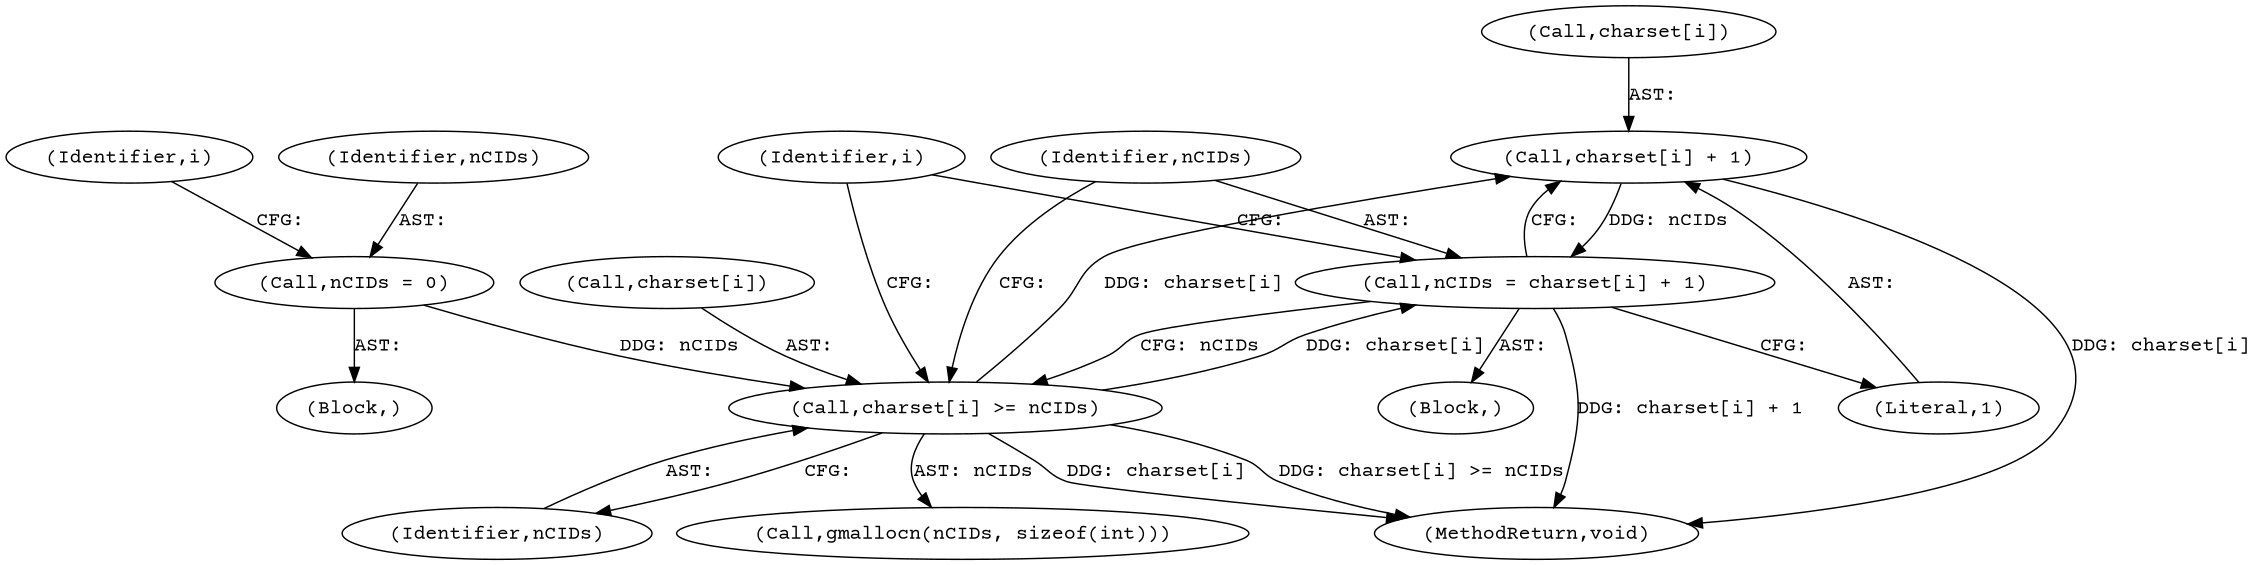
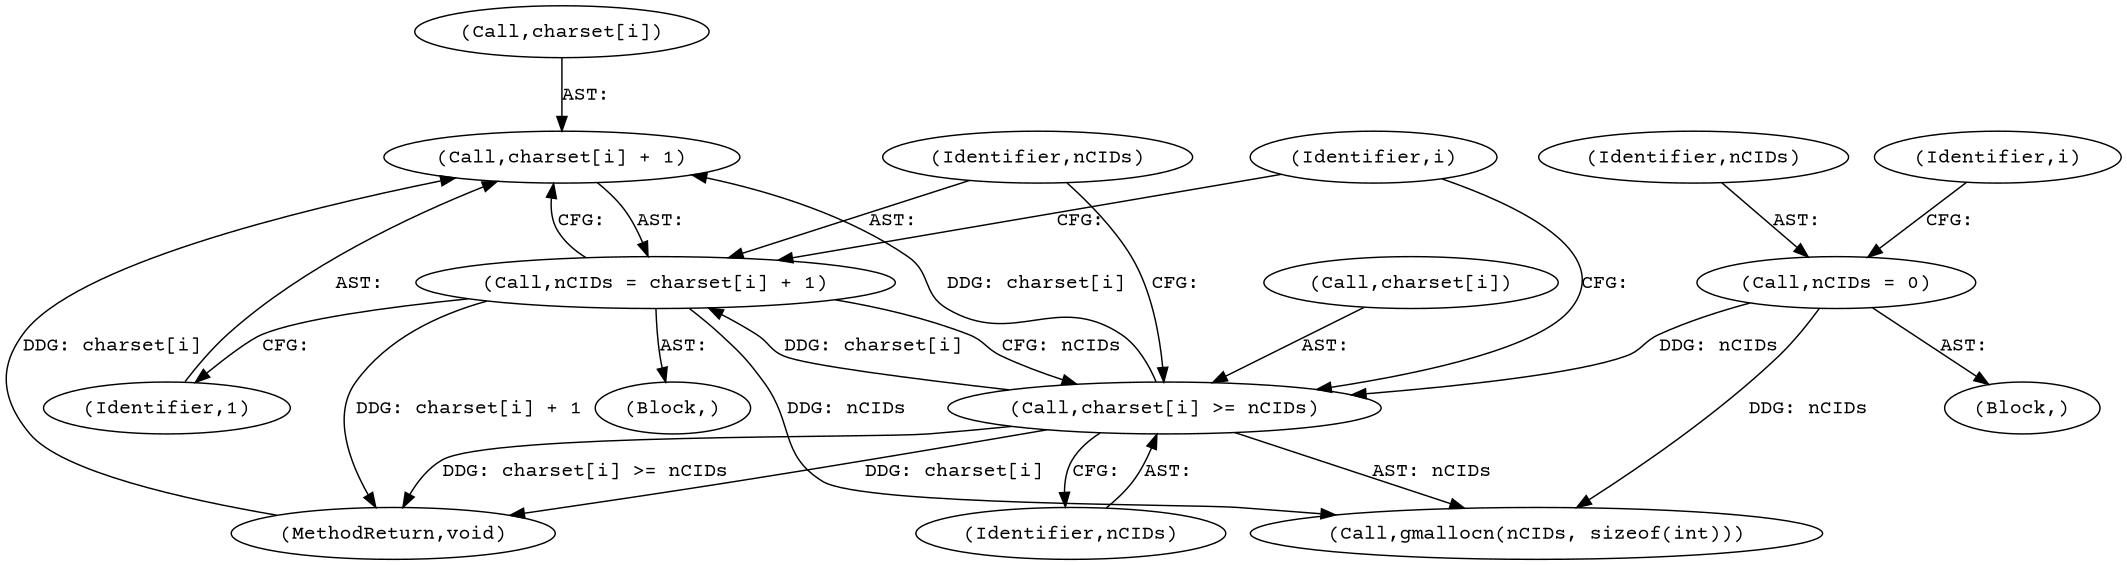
(1668, 220) -> (667, 220)
(2074, 381) -> (51, 308)
(1939, 408) -> (167, 408)
none -> (1712, 413)
none -> (960, 499)
